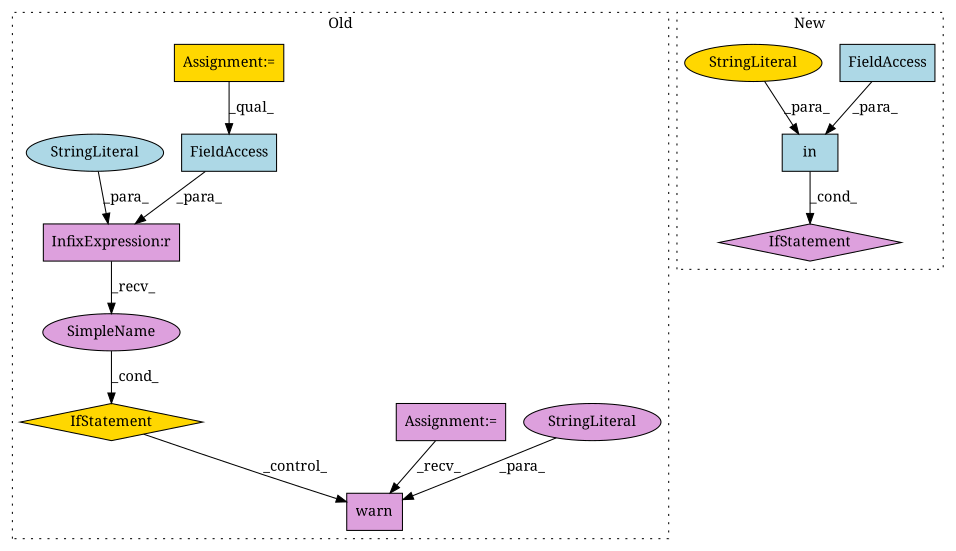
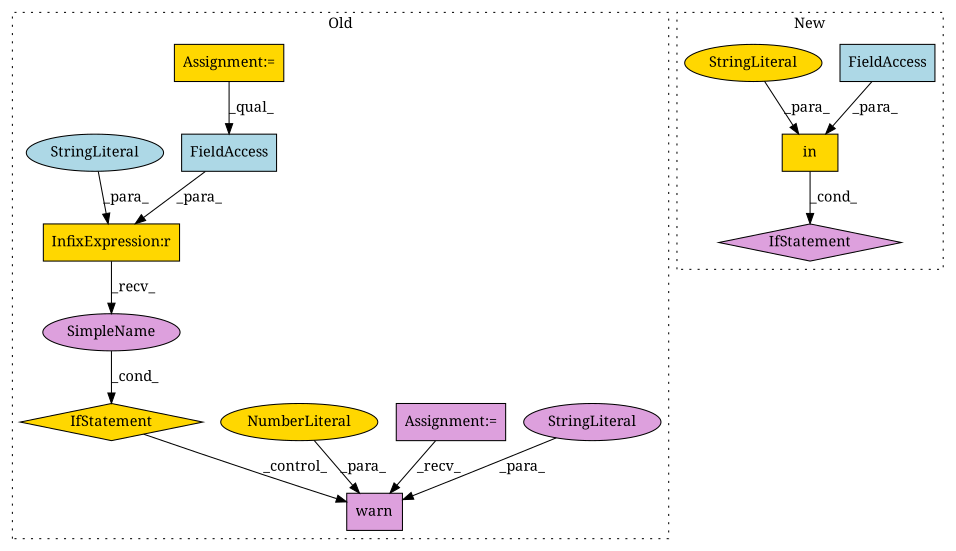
(810, 153) -> (810, 153)
(111, 243) -> (111, 243)
none -> (299, 422)
